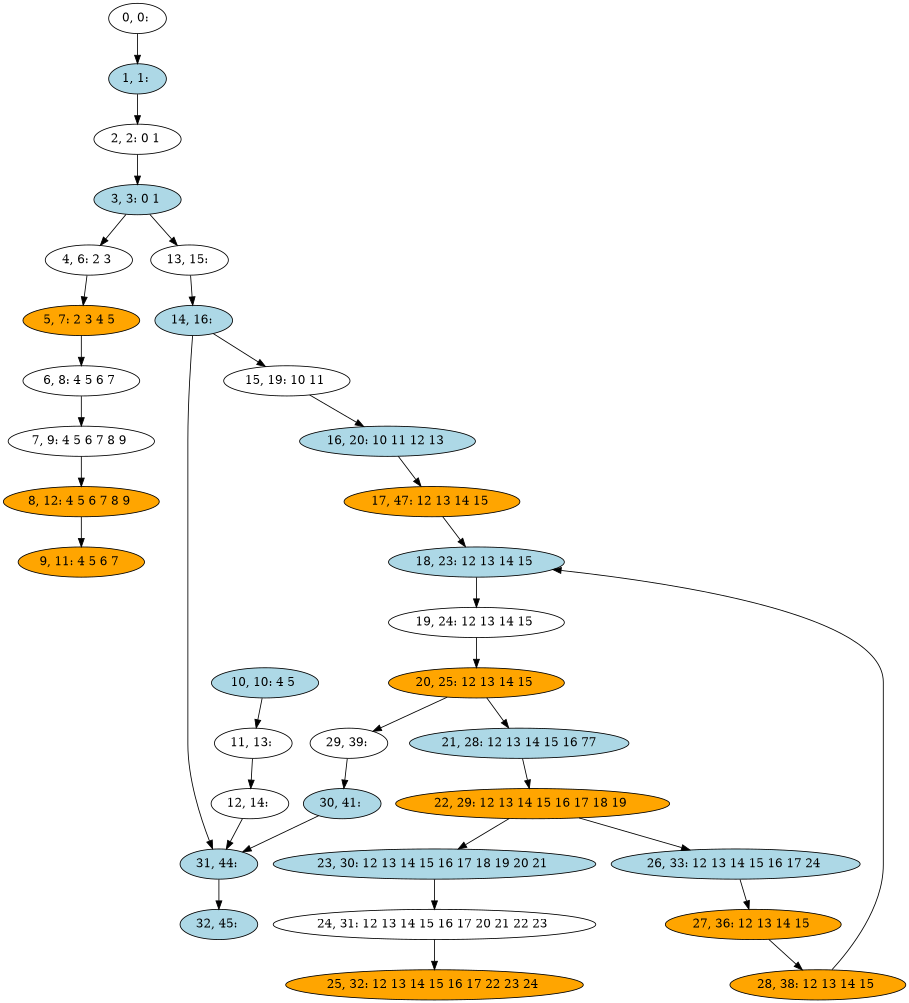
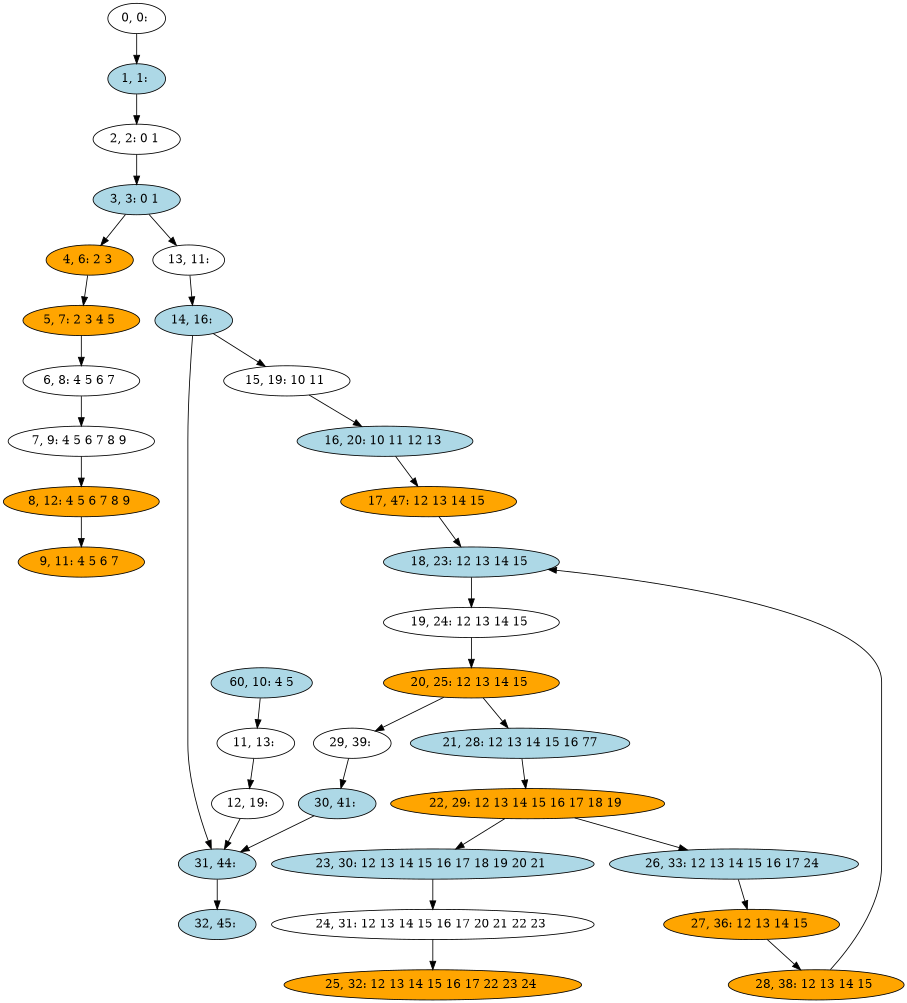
(89, 260) -> (90, 260)
(190, 260) -> (189, 260)
(265, 683) -> (262, 683)
(250, 804) -> (247, 804)
